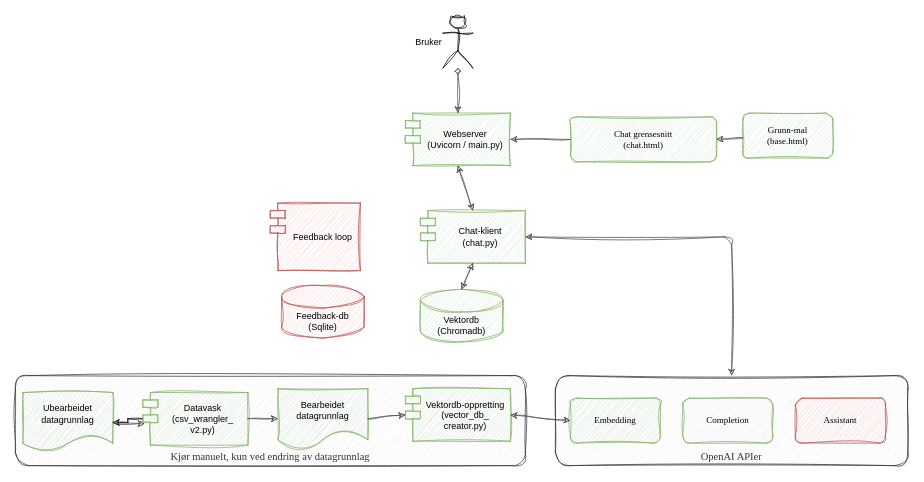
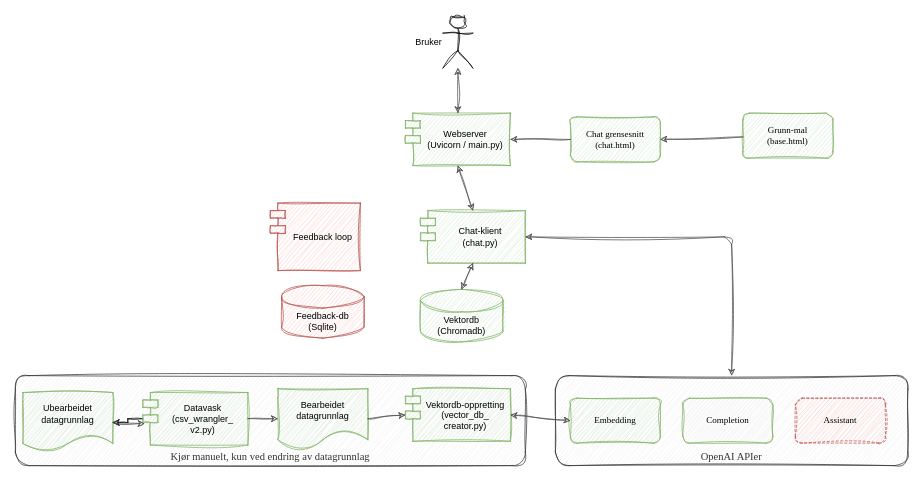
(458, 75) -> (458, 75)
(644, 139) -> (615, 139)
(840, 420) -> (840, 420)
